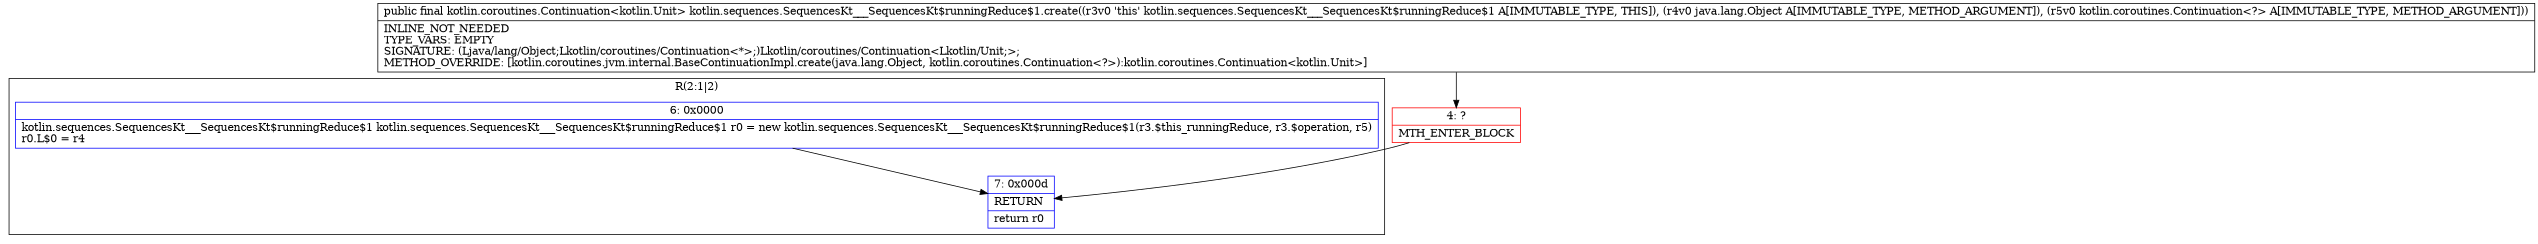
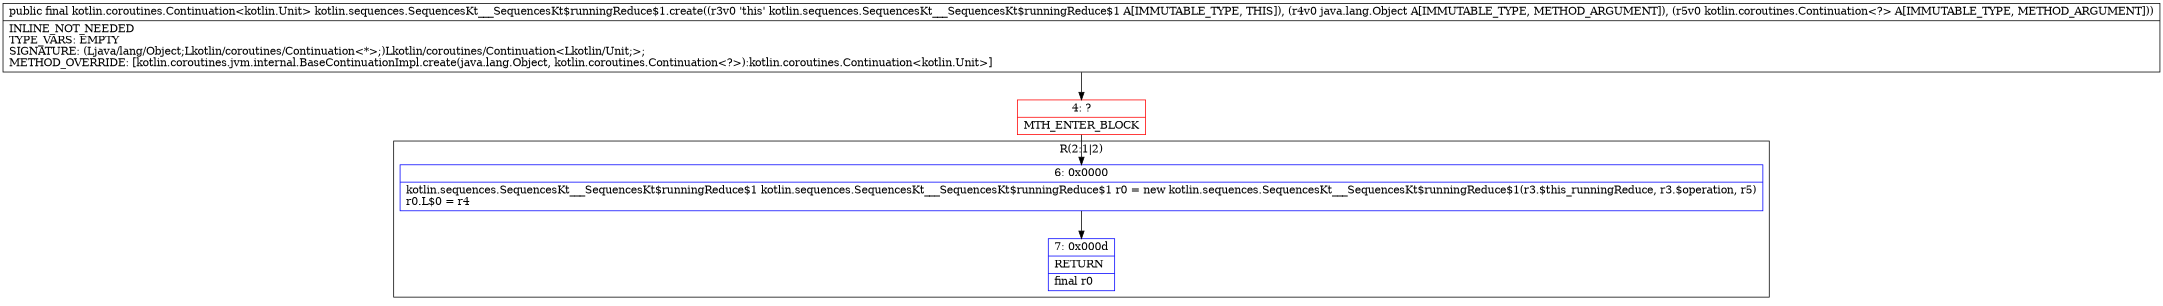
(1237, 177) -> (1081, 146)
(1019, 219) -> (1074, 282)
